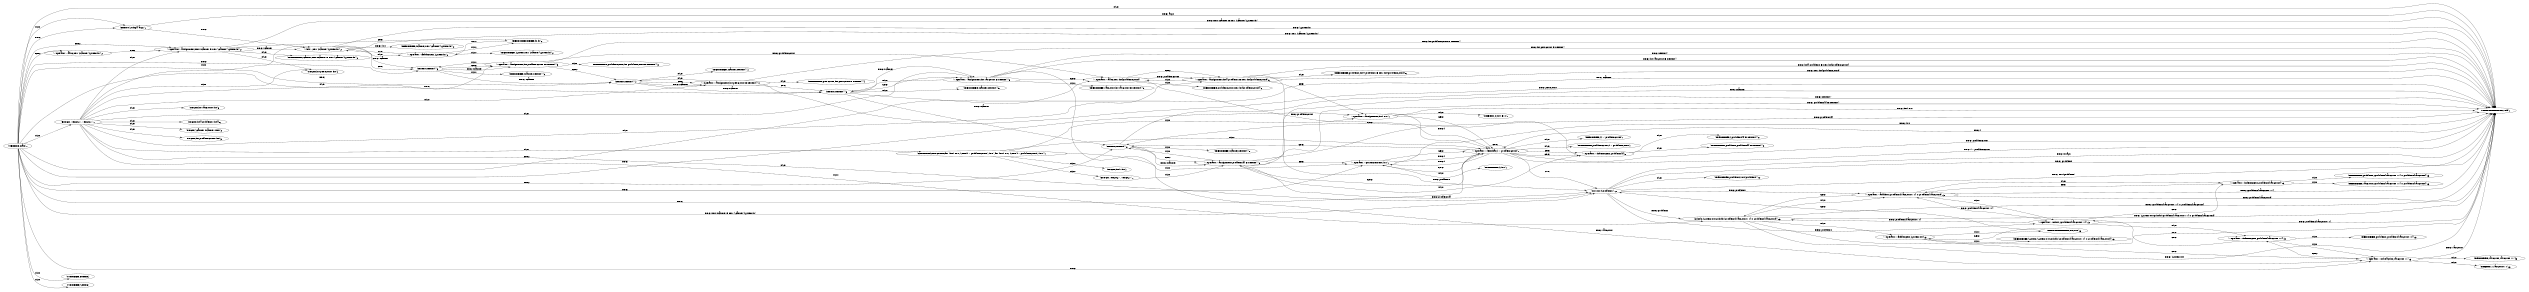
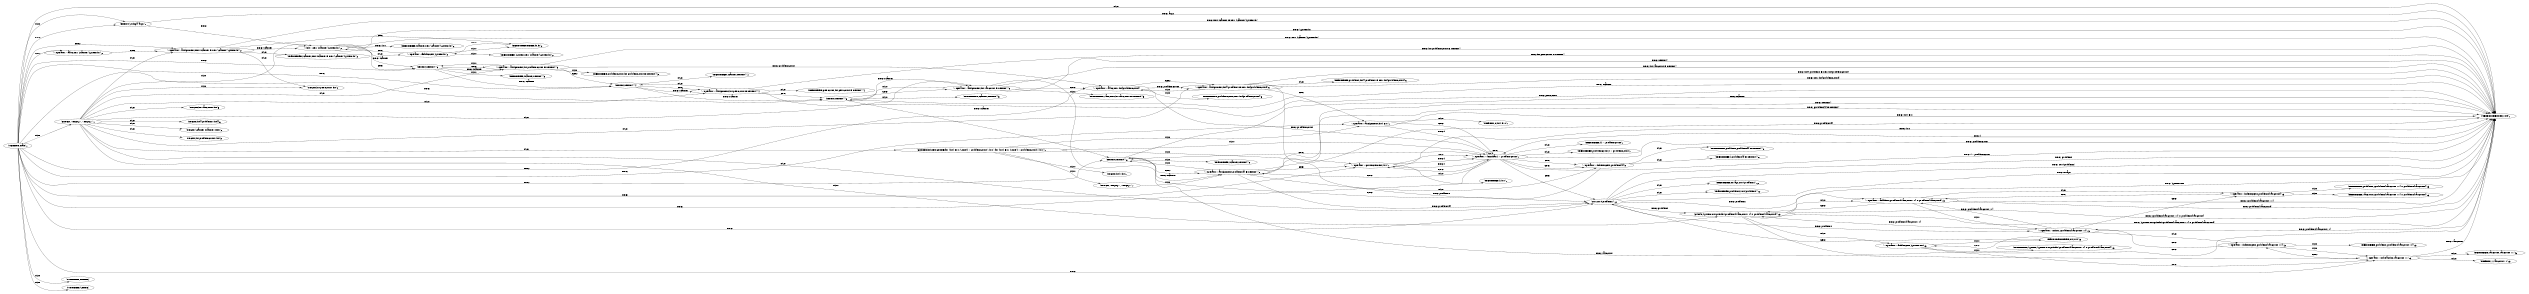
none -> (1737, 183)
(730, 213) -> (730, 228)
